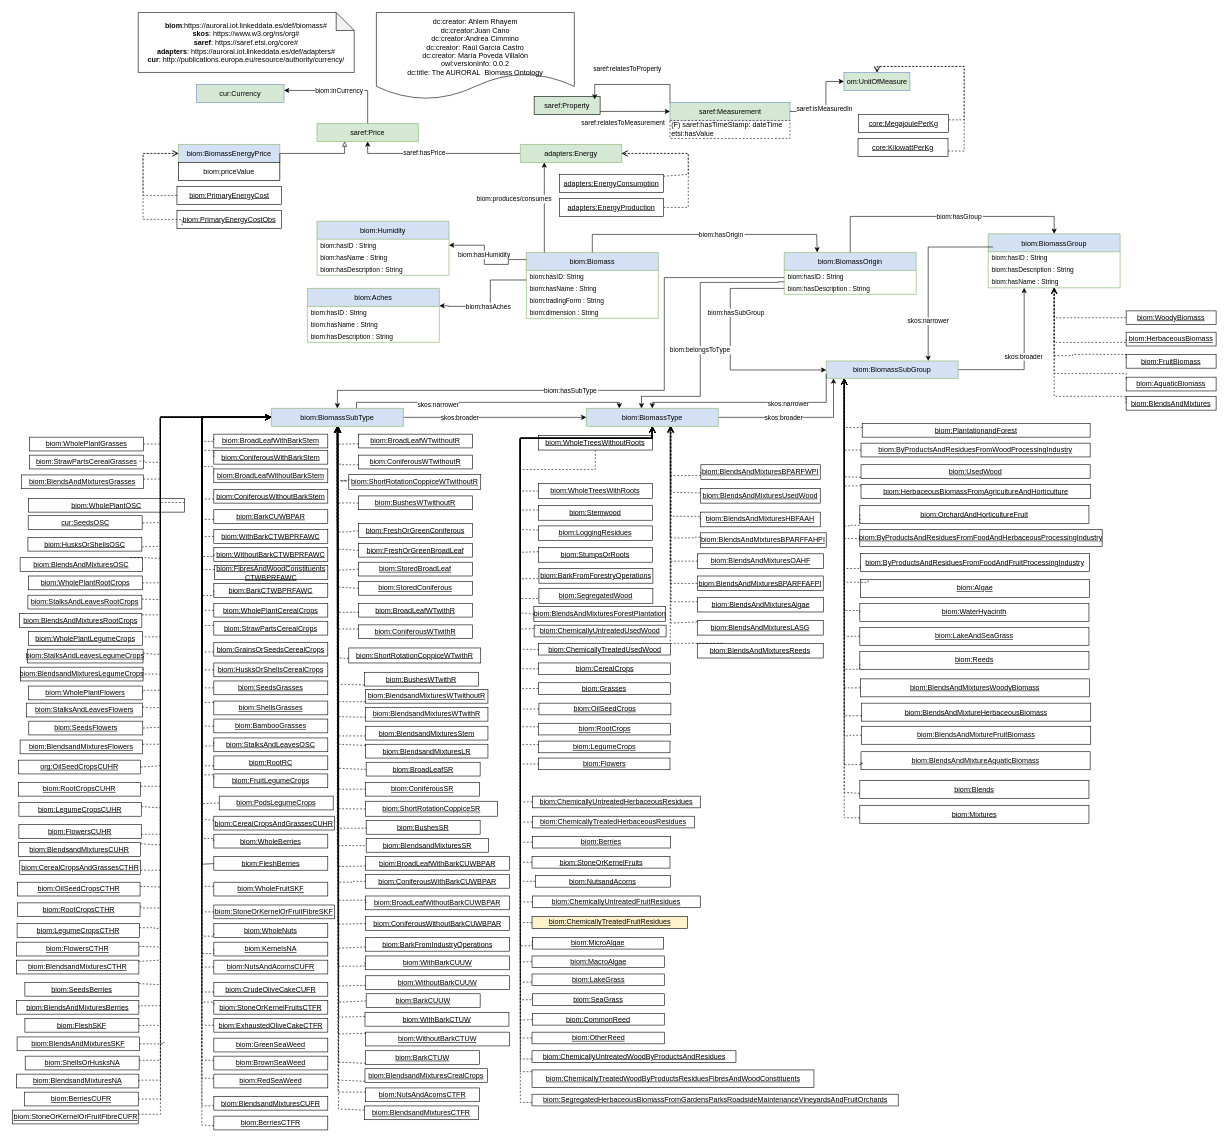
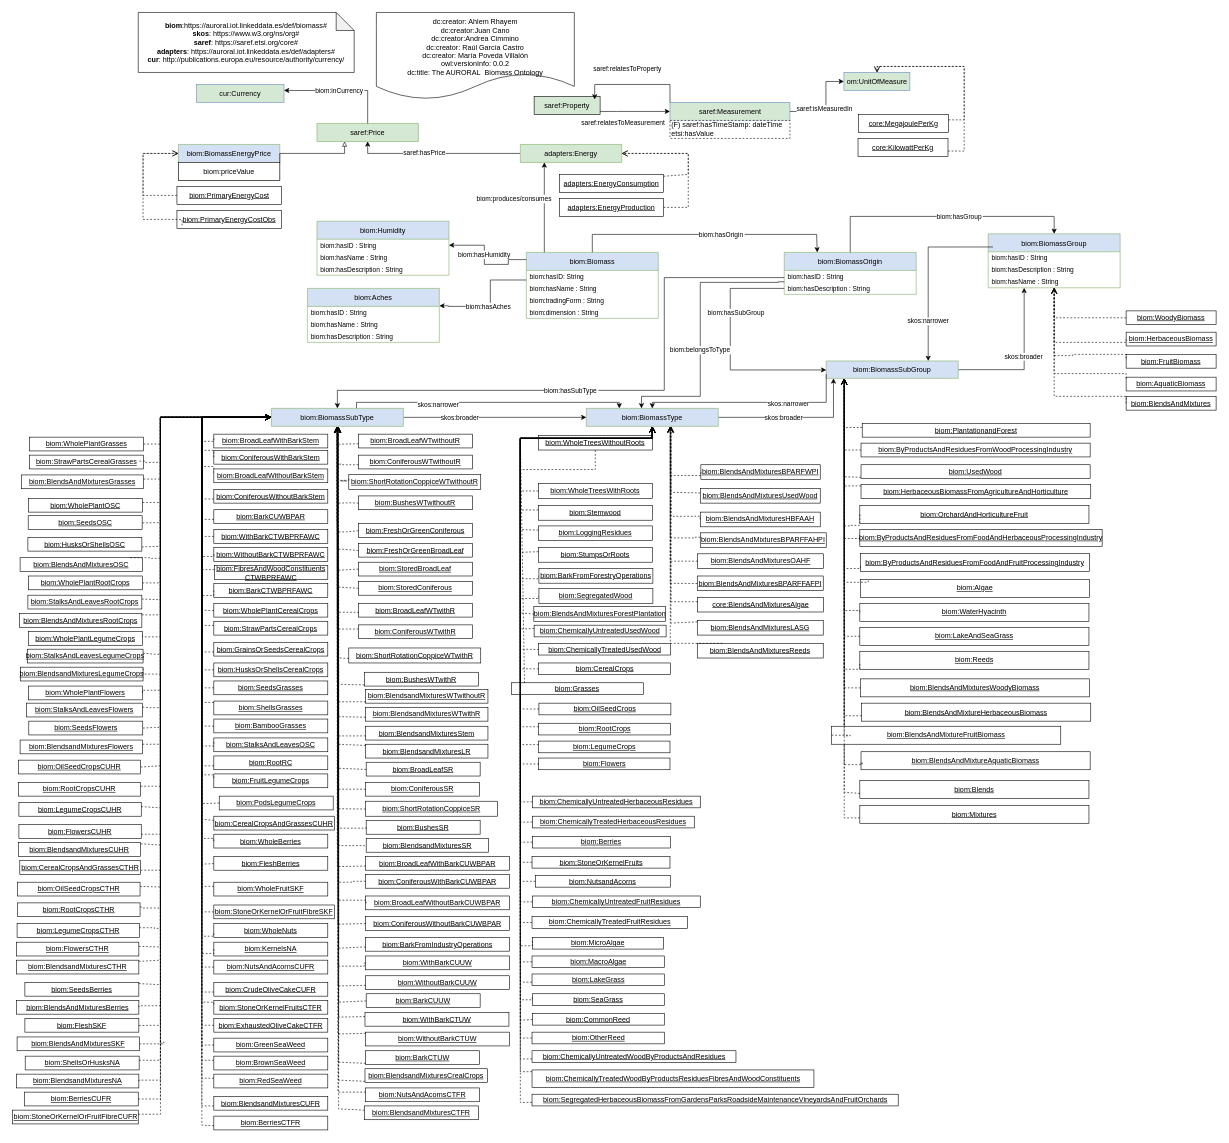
(107, 505) -> (86, 505)
(86, 523) -> (86, 523)
(761, 605) -> (761, 605)
(605, 689) -> (578, 689)
(977, 735) -> (947, 735)
(80, 767) -> (80, 767)
(208, 864) -> (208, 864)
(610, 923) -> (610, 923)
none -> (209, 1045)
